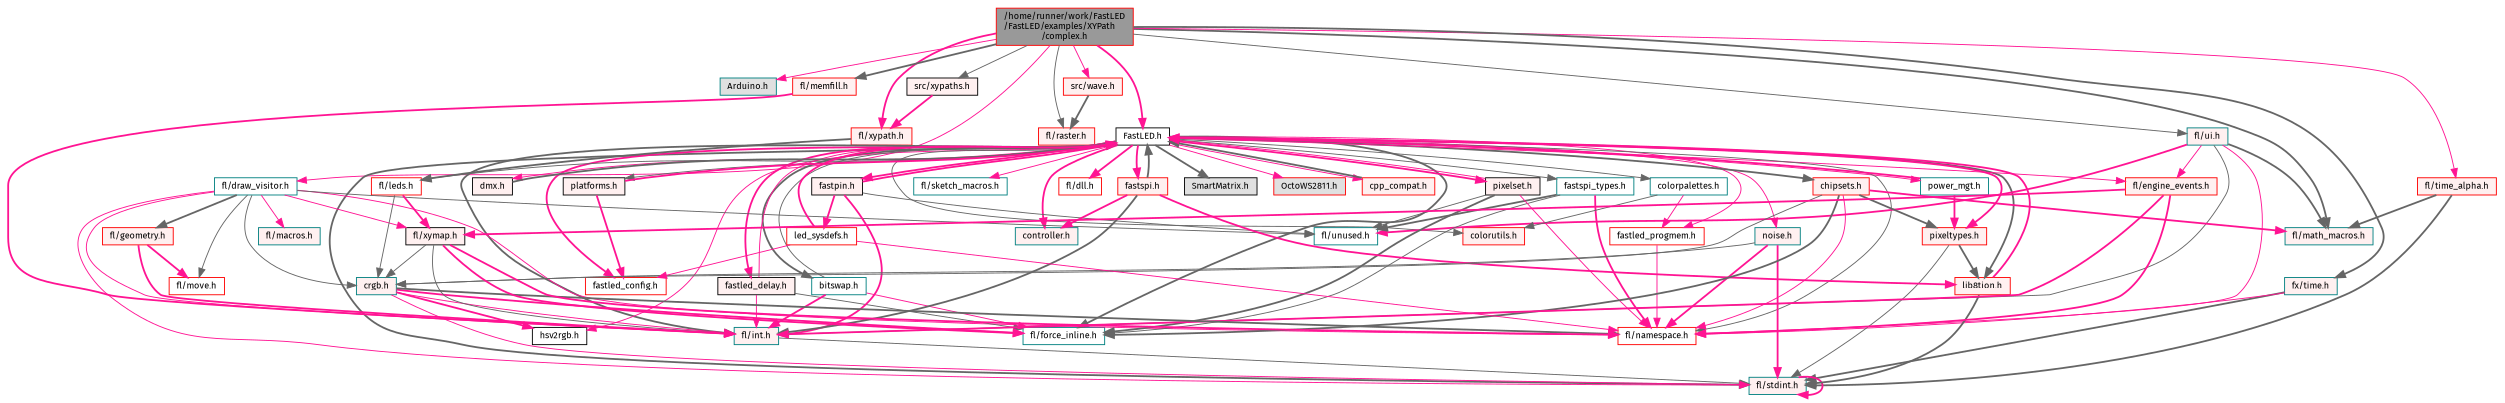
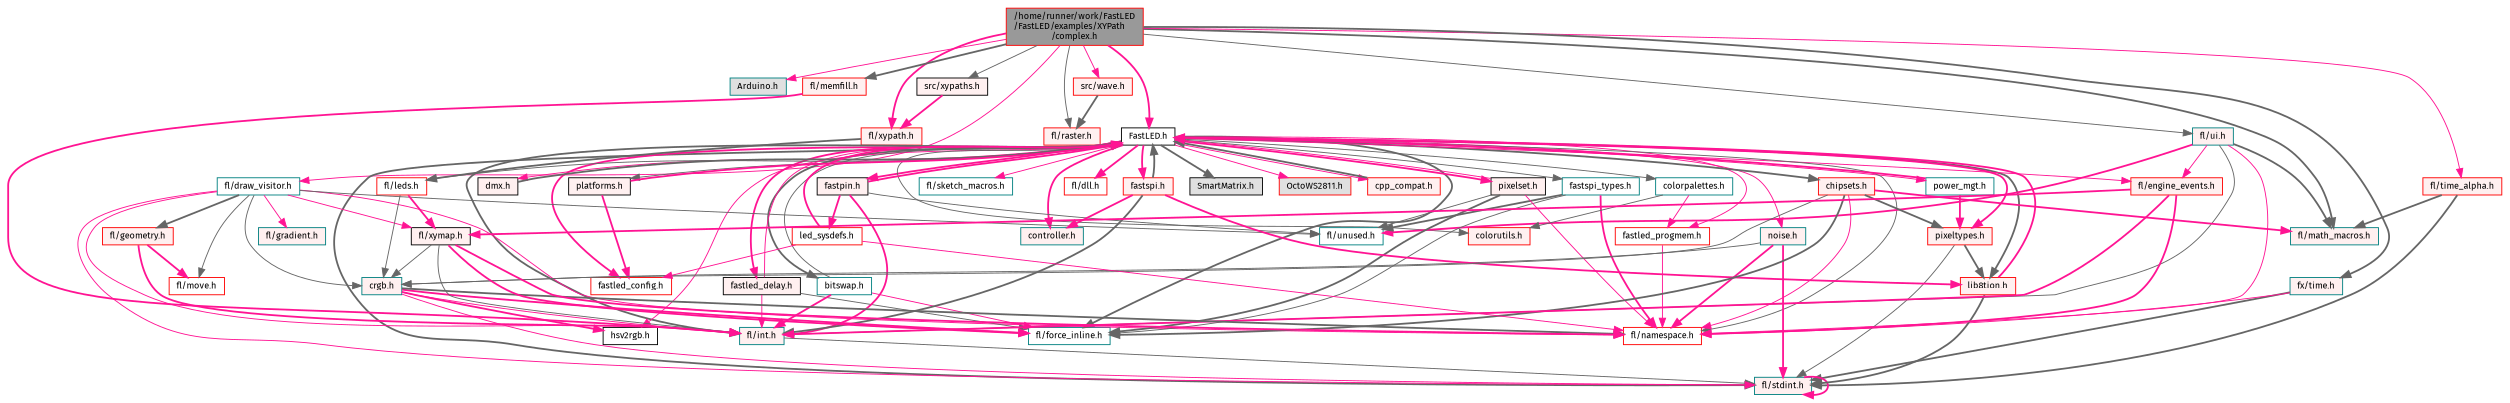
(289, 236) -> (292, 236)
